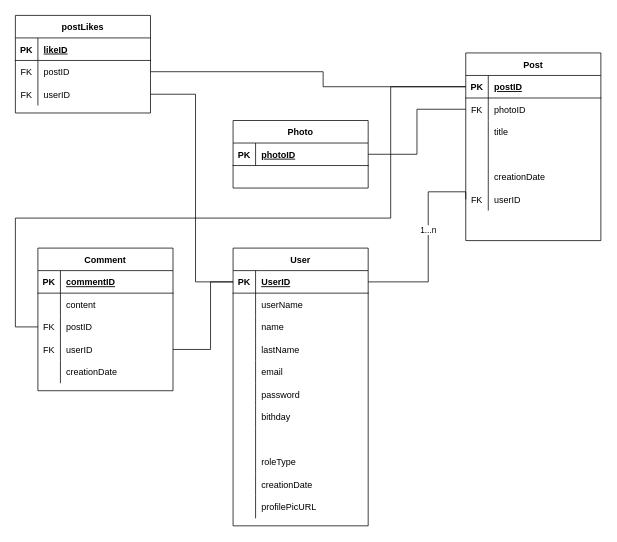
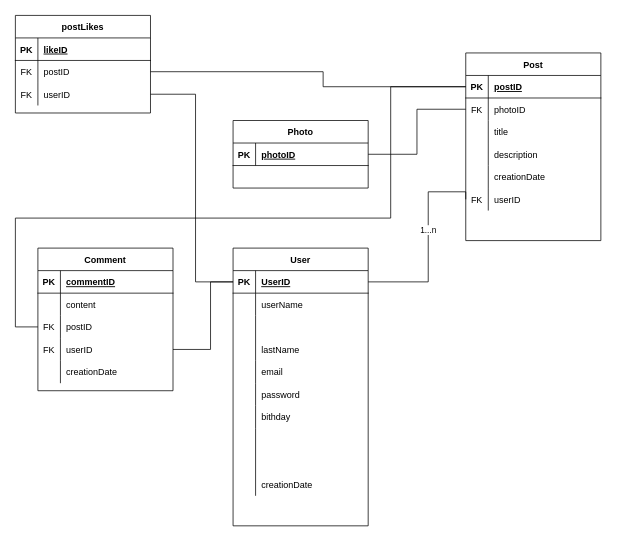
none -> (544, 154)
(312, 327) -> none
(312, 462) -> none
(312, 507) -> none
